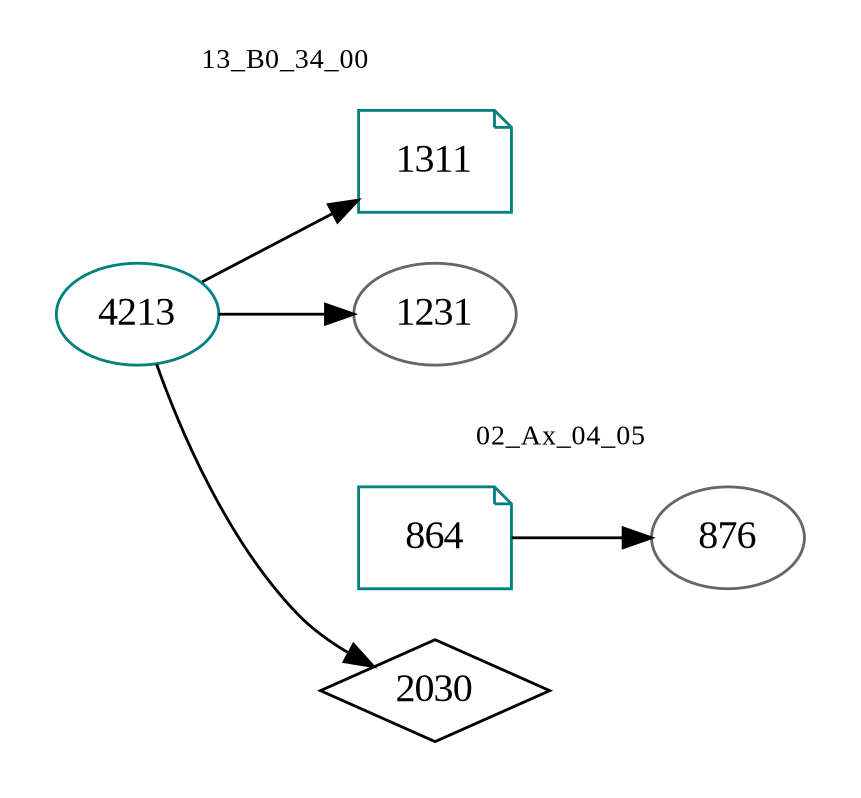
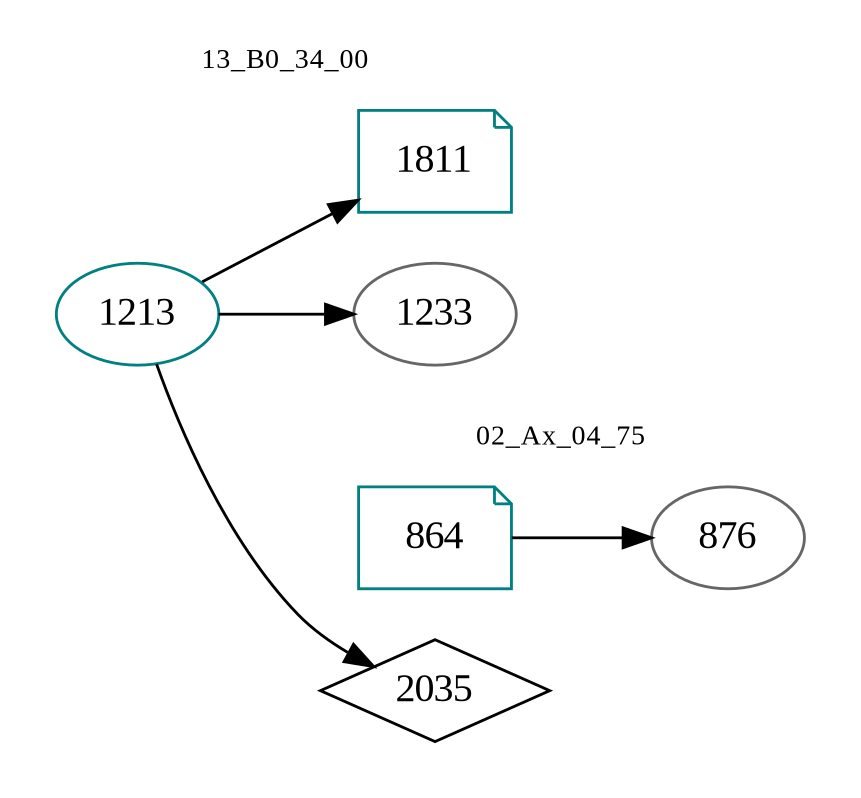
(435, 161) -> (435, 161)
(138, 314) -> (138, 314)
(435, 314) -> (435, 314)
(562, 437) -> (562, 437)
(435, 691) -> (435, 691)
